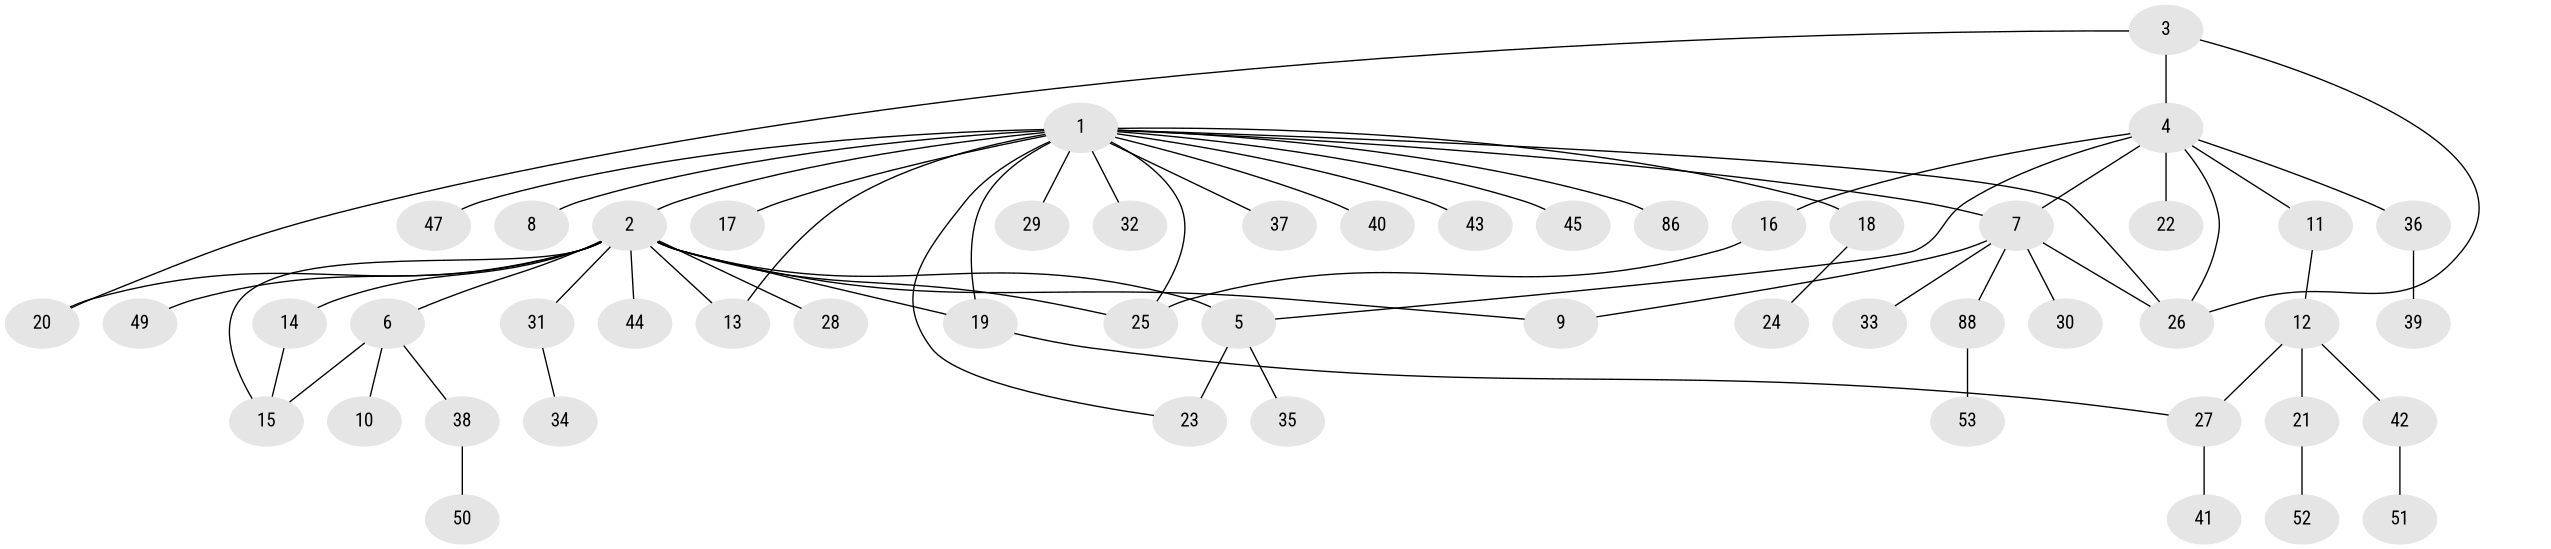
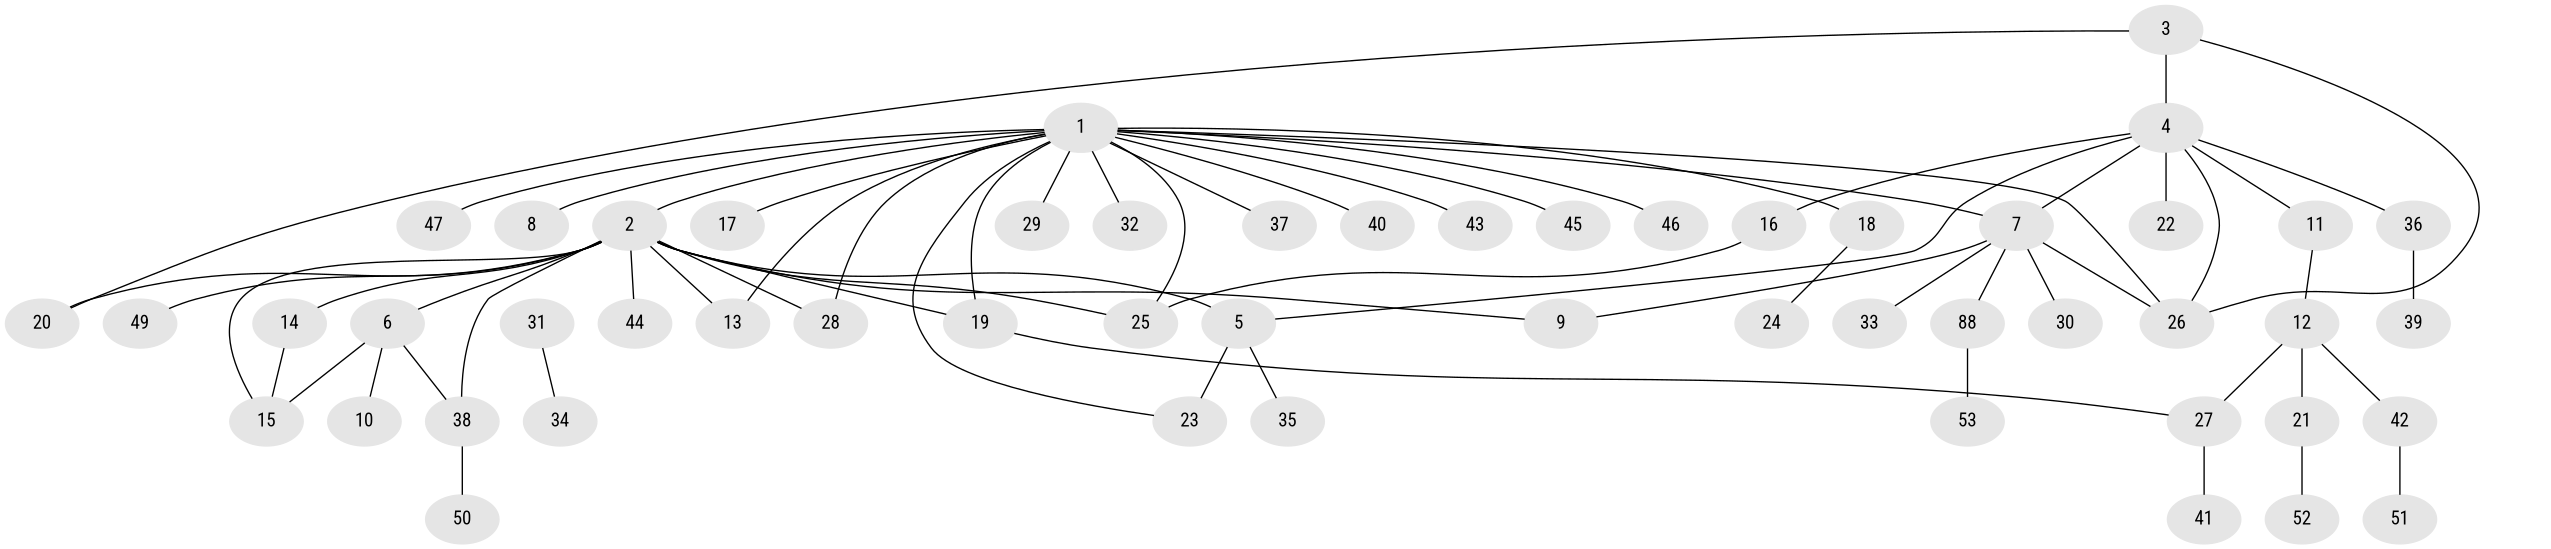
none -> (912, 182)
(1671, 226) -> (1671, 226)
(583, 275) -> (498, 293)
